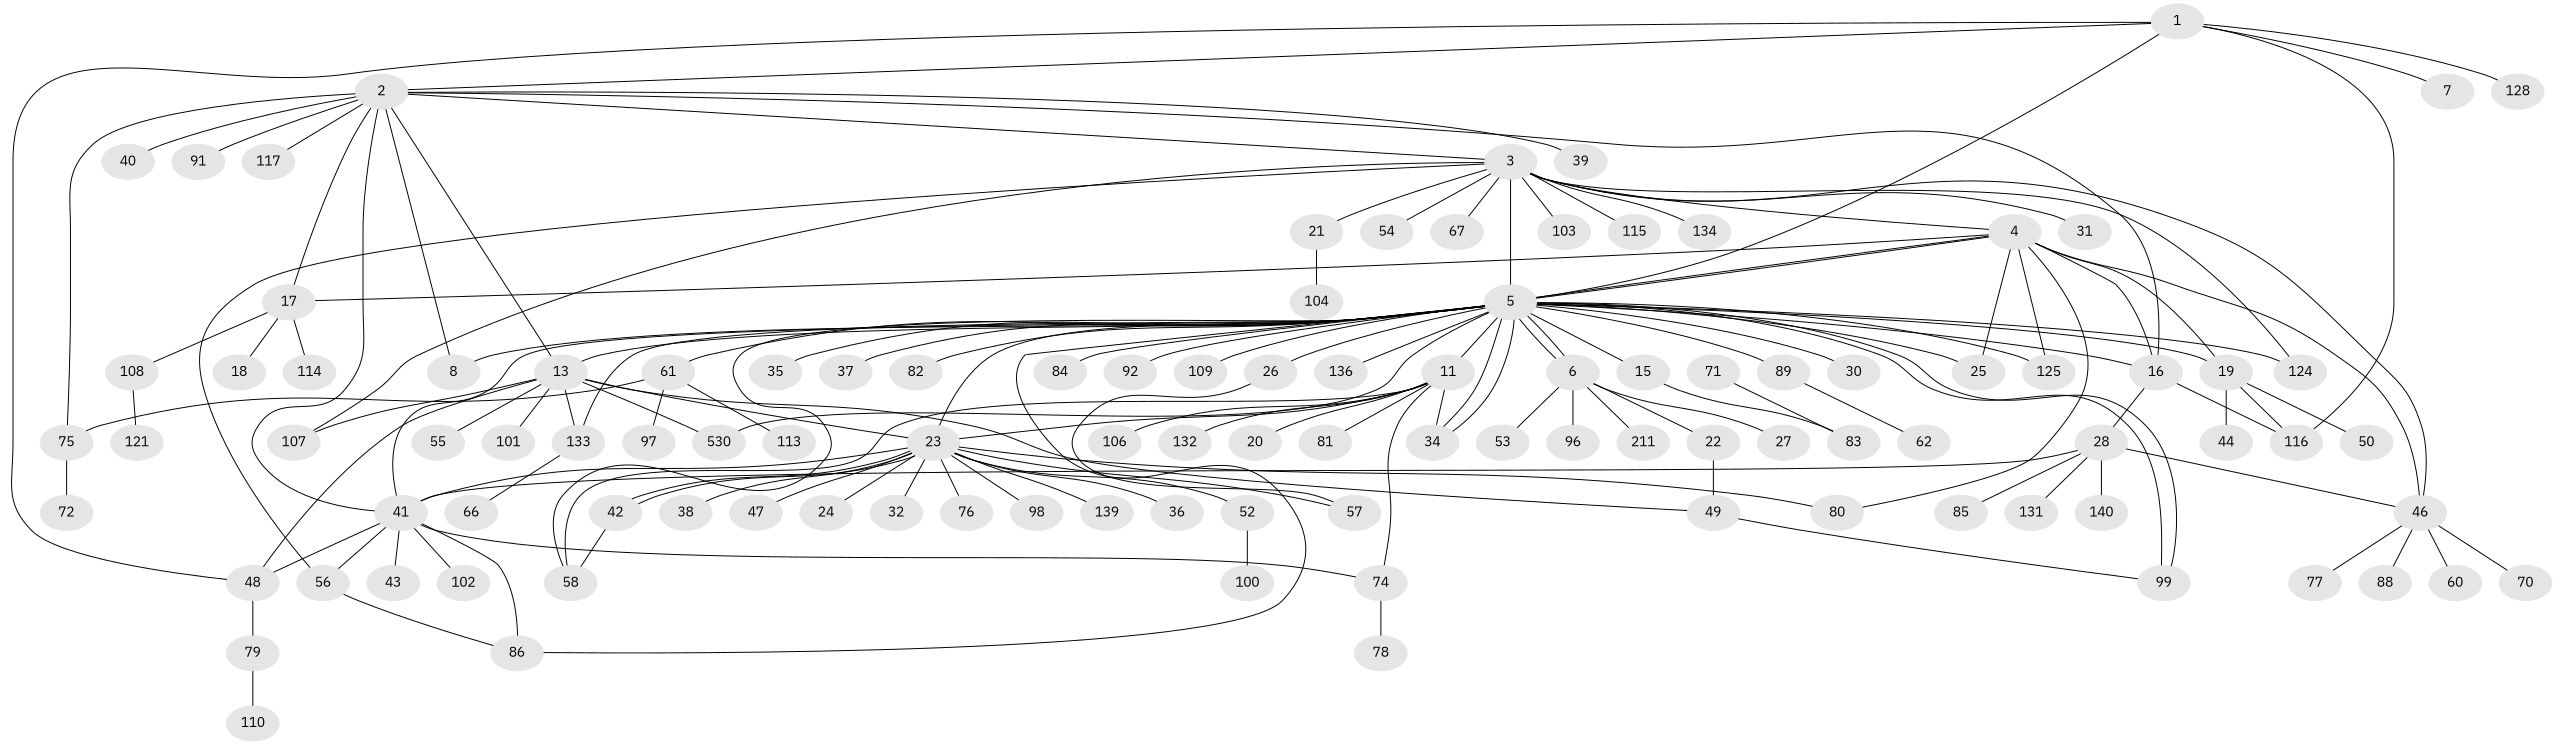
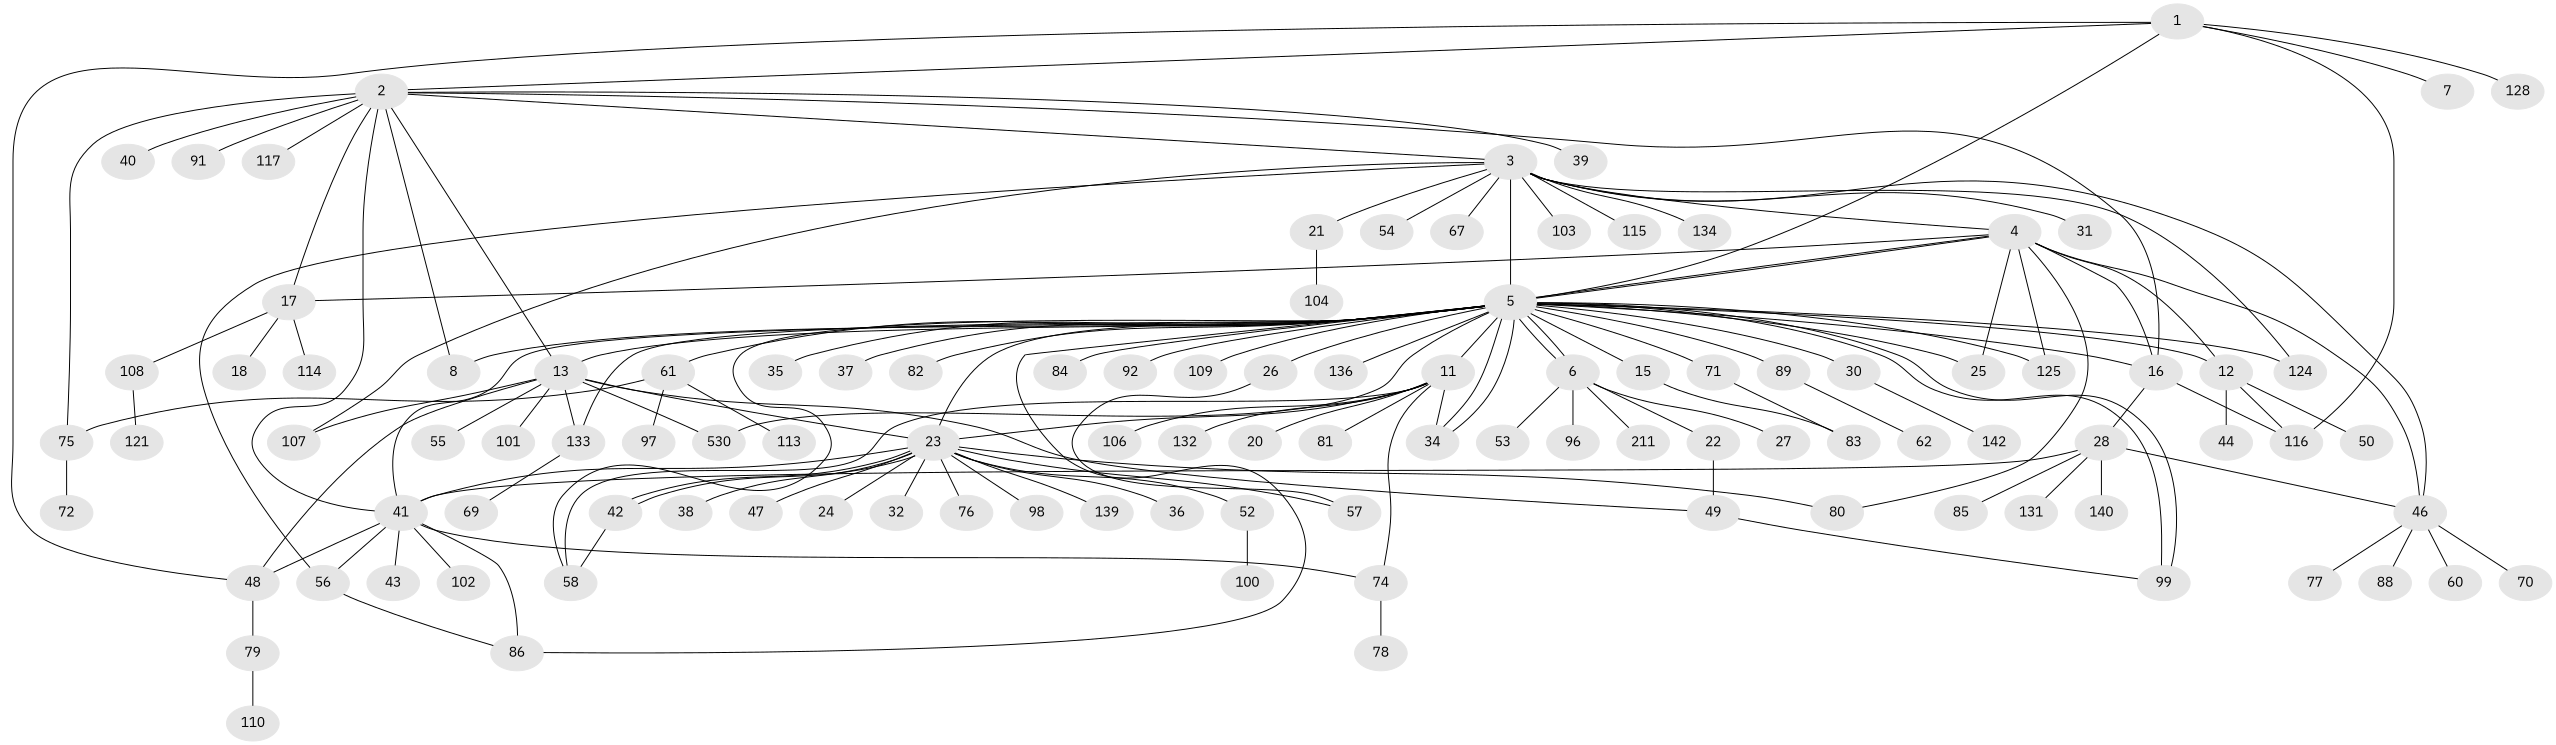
none -> (1615, 333)
(2226, 372) -> (2226, 372)
none -> (1994, 443)
(471, 513) -> (471, 513)
